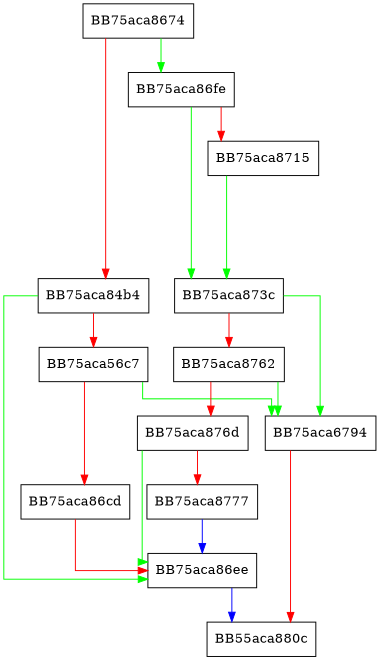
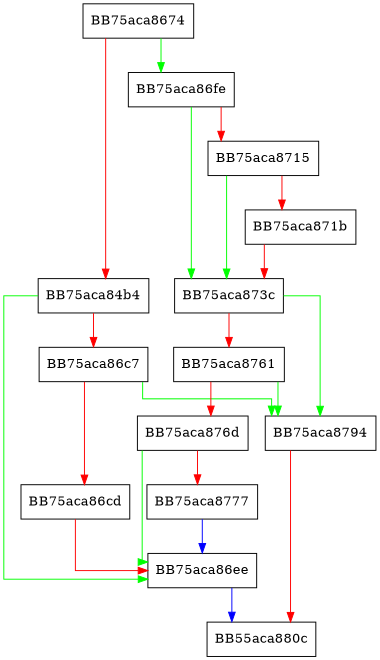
none -> (301, 227)
(94, 364) -> (94, 364)
(229, 364) -> (229, 364)
(321, 433) -> (321, 433)
